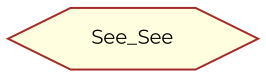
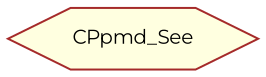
(133, 39) -> (133, 39)
